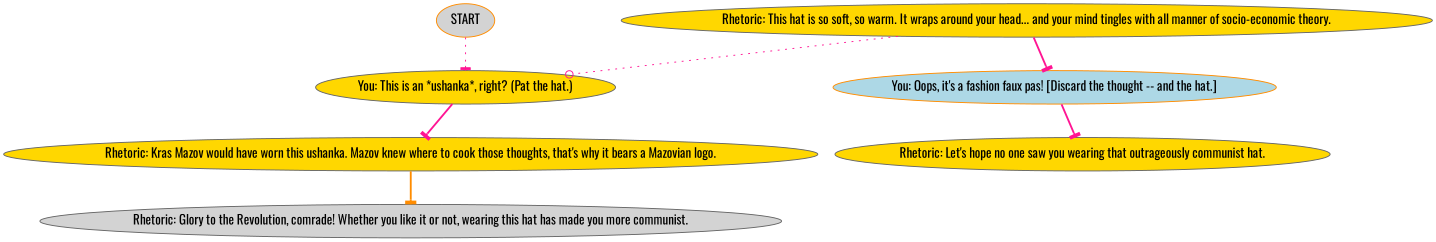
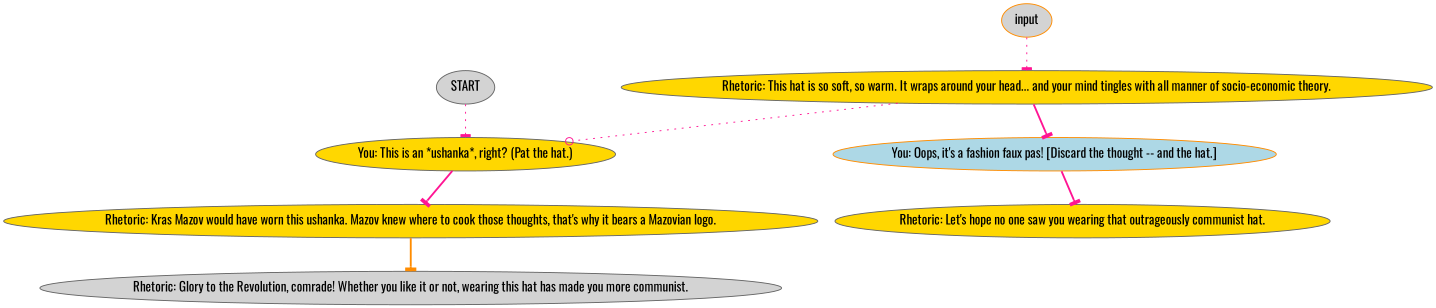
(466, 20) -> (466, 87)
none -> (1027, 20)
